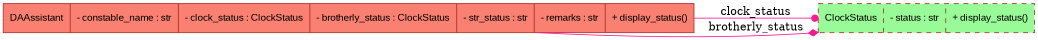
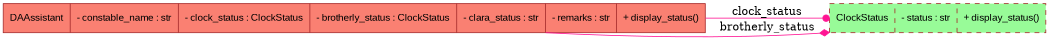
(495, 18) -> (501, 18)
